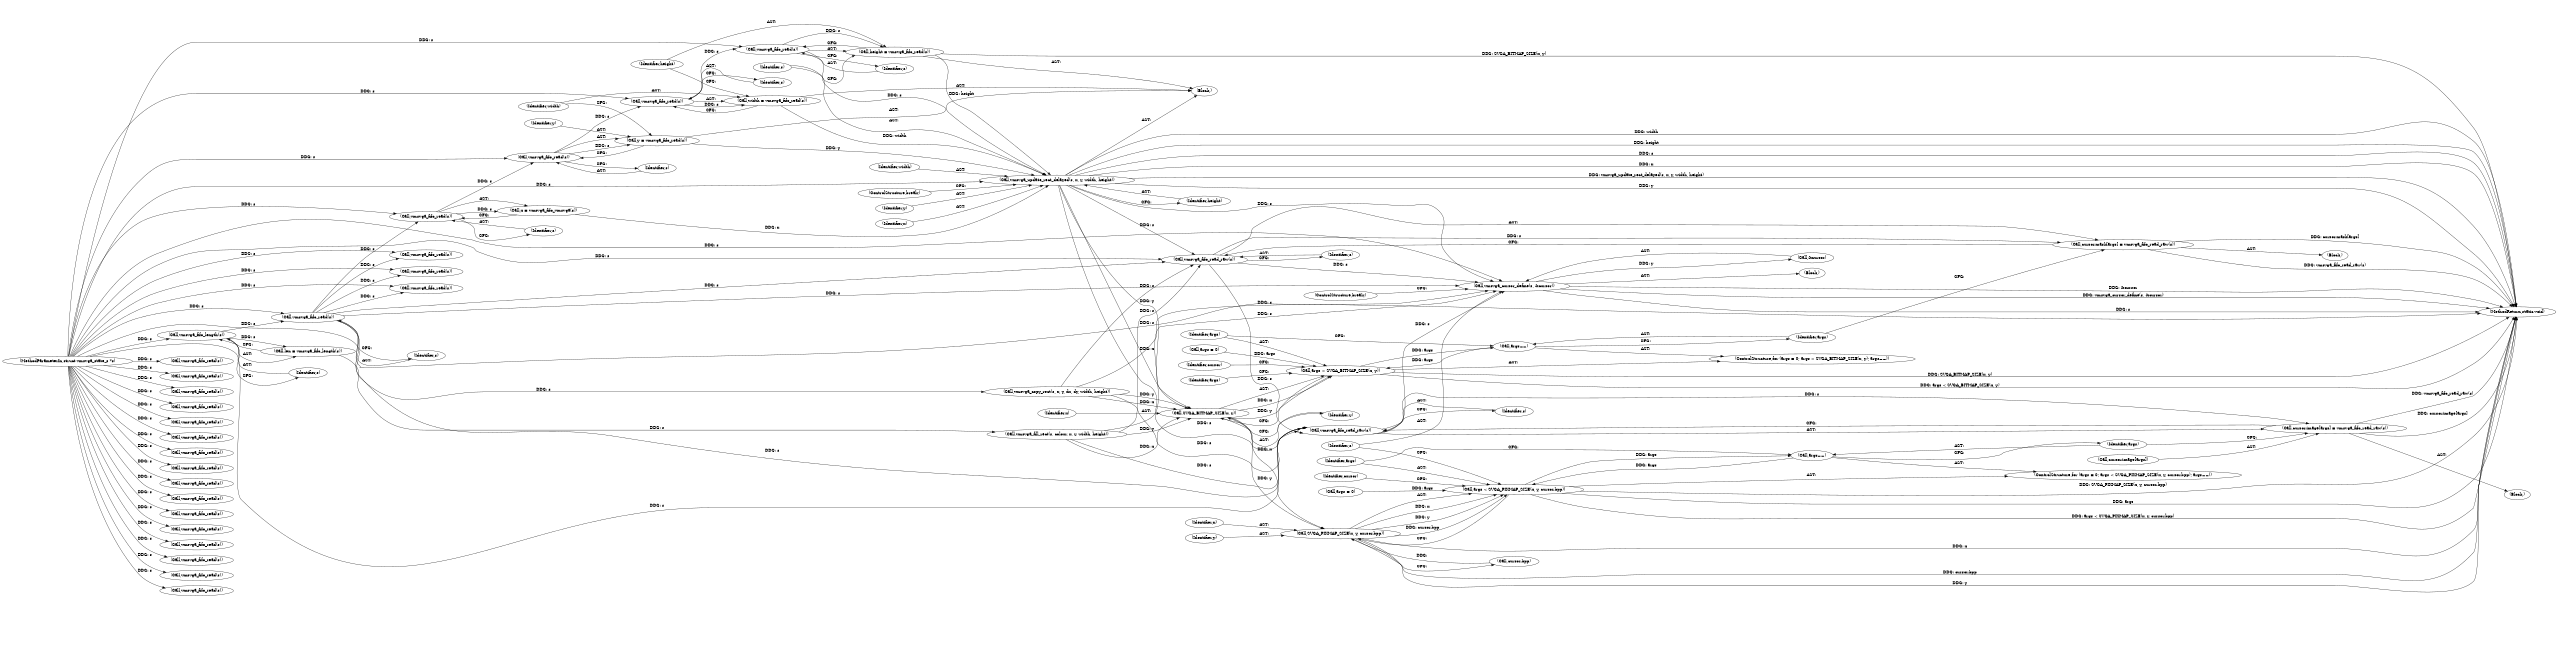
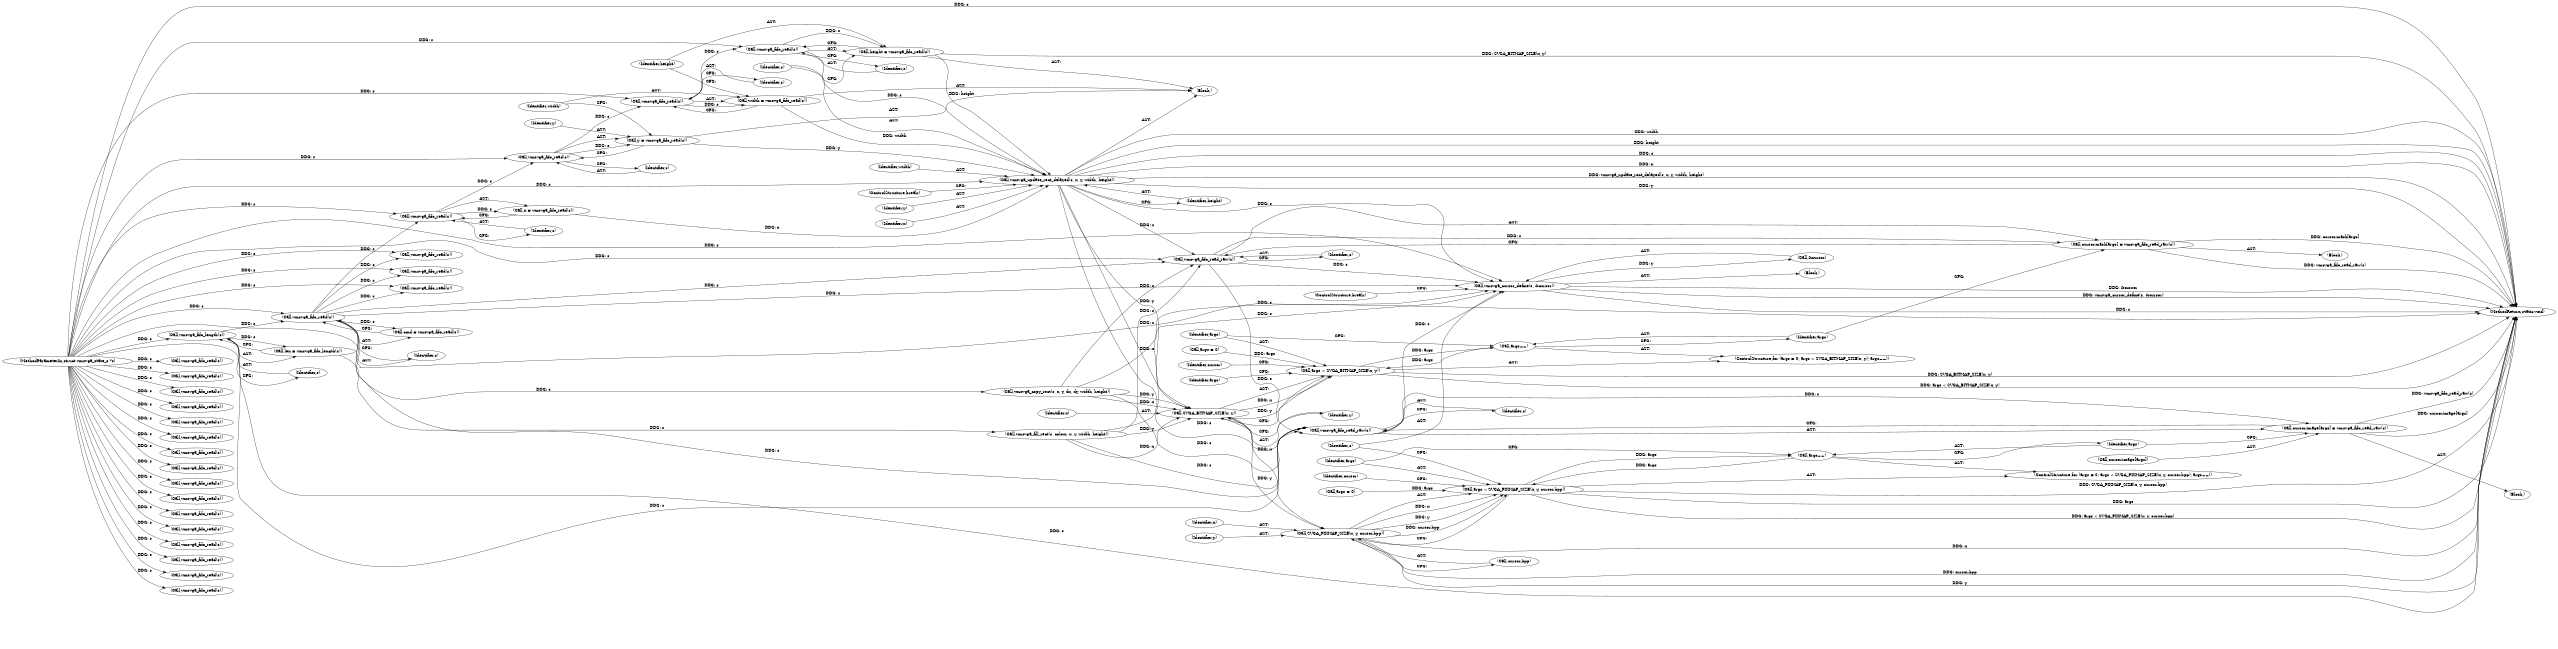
none -> (1267, 7)
(544, 211) -> (544, 211)
none -> (426, 332)
(1423, 556) -> (1423, 556)
none -> (1433, 590)
